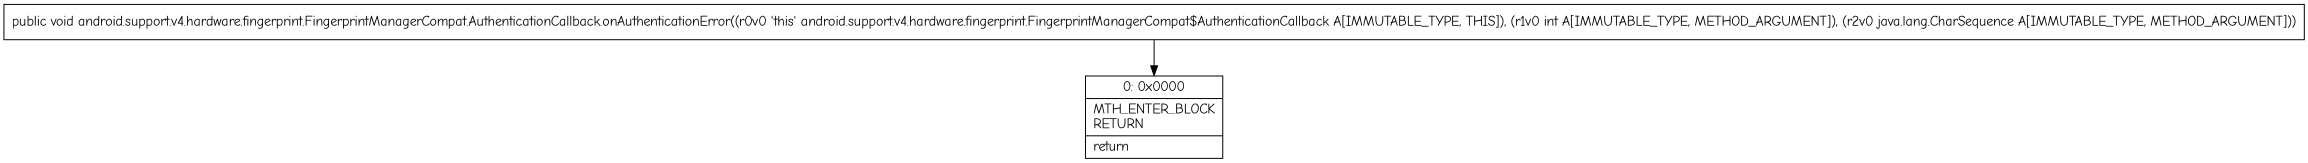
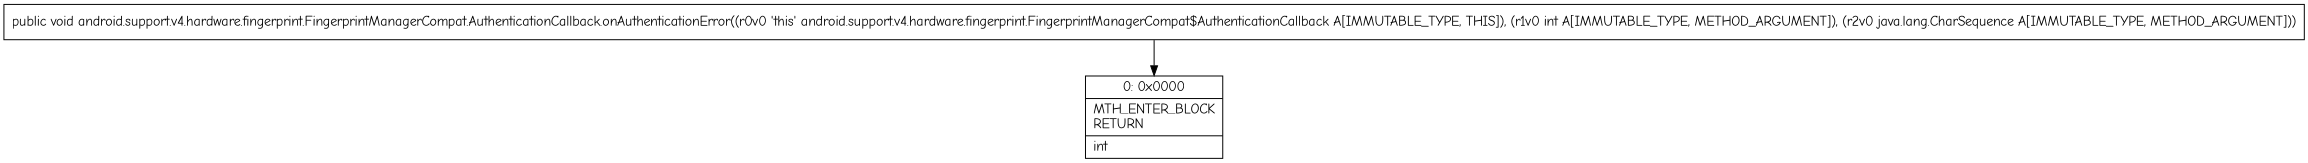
(1111, 147) -> (1101, 147)
